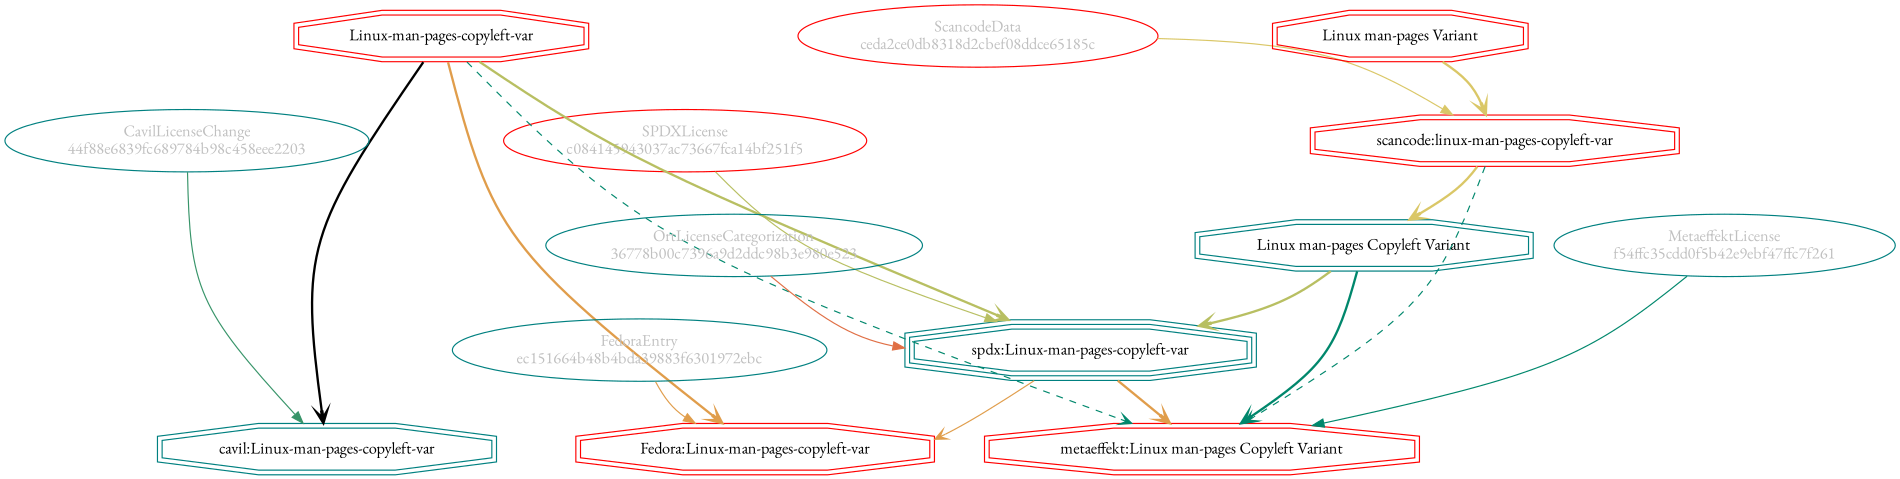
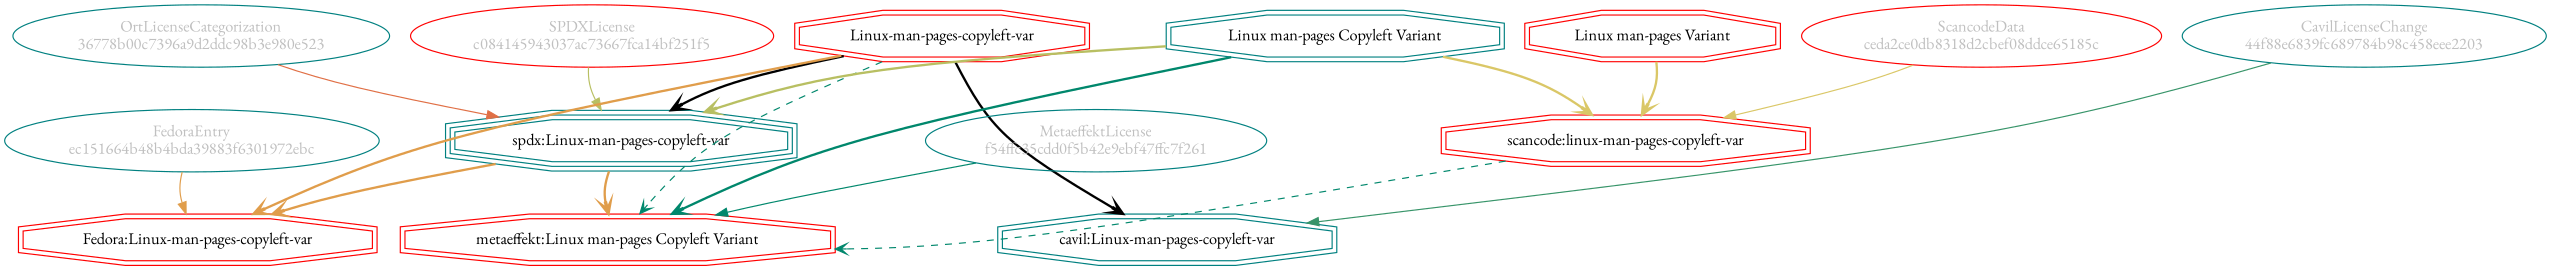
(1451, 193) -> (1516, 75)
(732, 202) -> (725, 86)
(990, 409) -> (389, 185)
